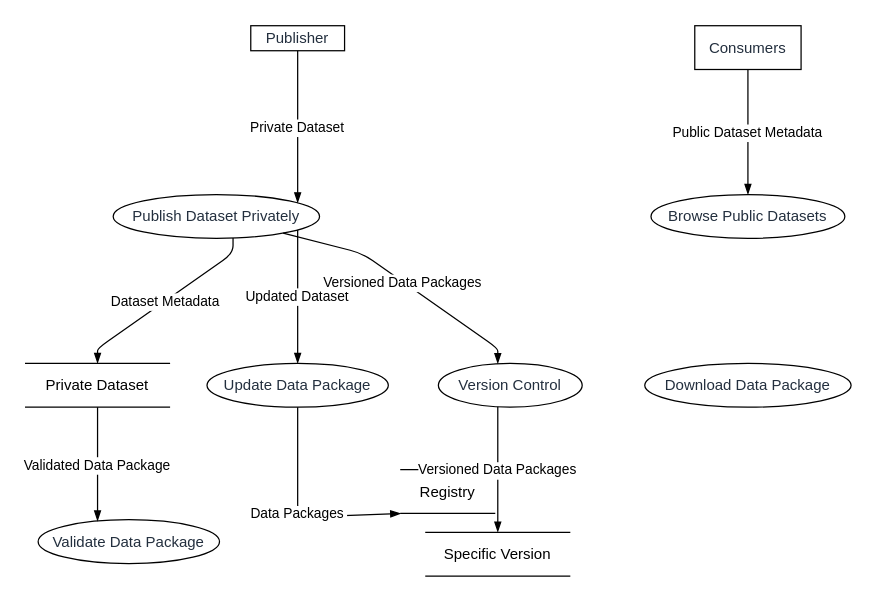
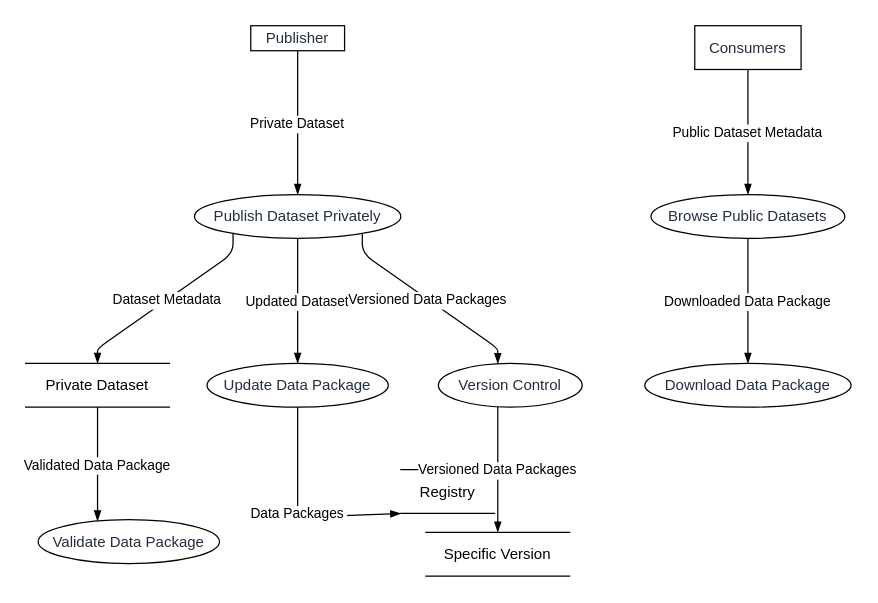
(216, 216) -> (298, 216)
none -> (748, 297)
